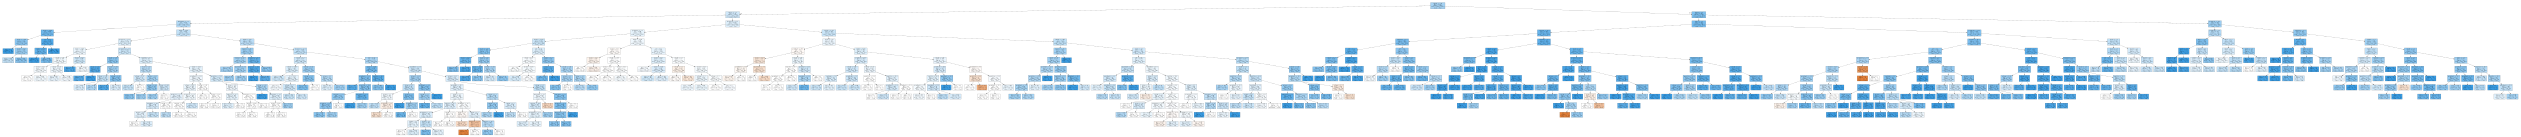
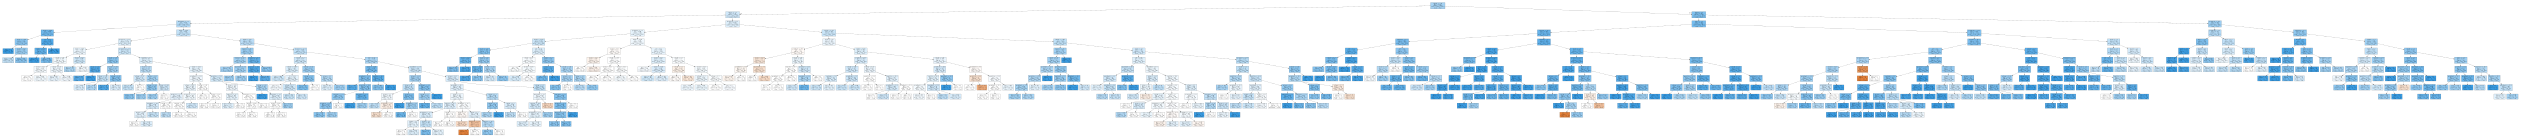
(70, 69) -> (70, 69)
